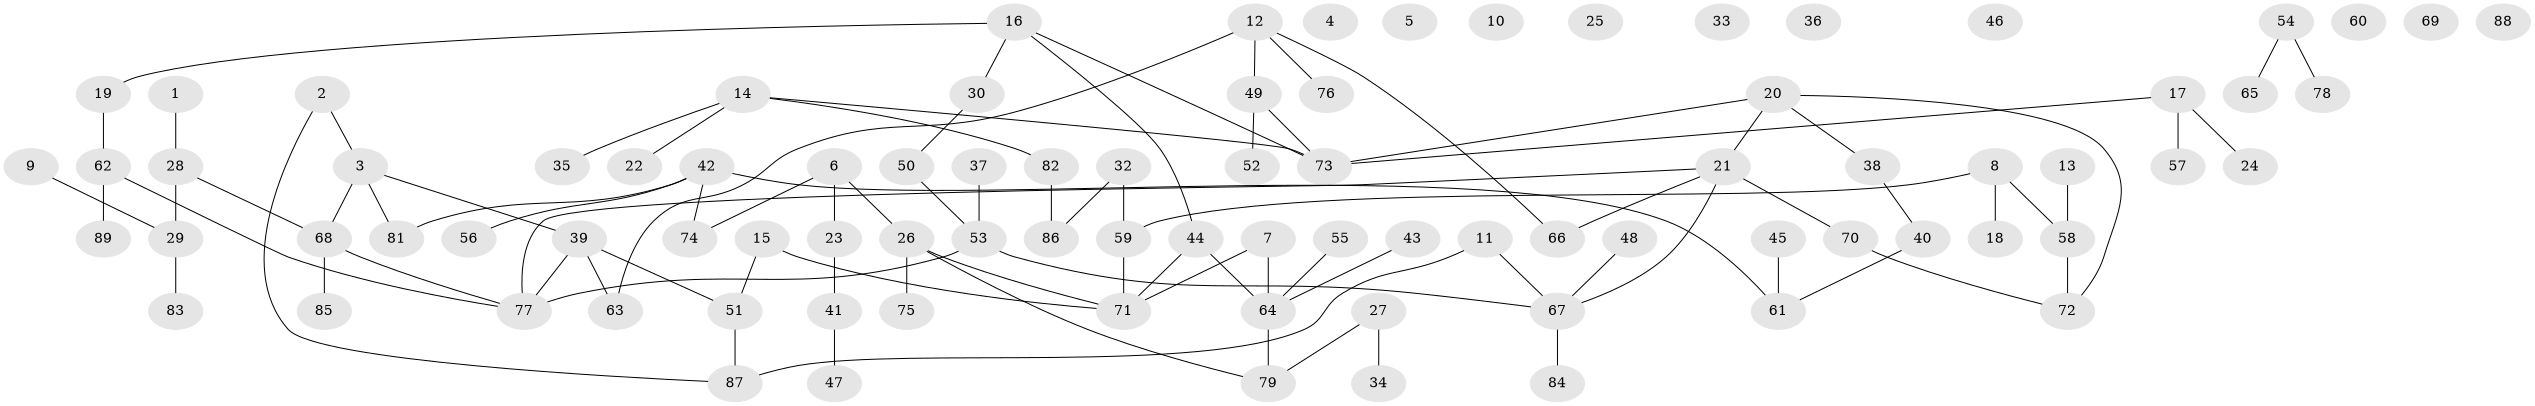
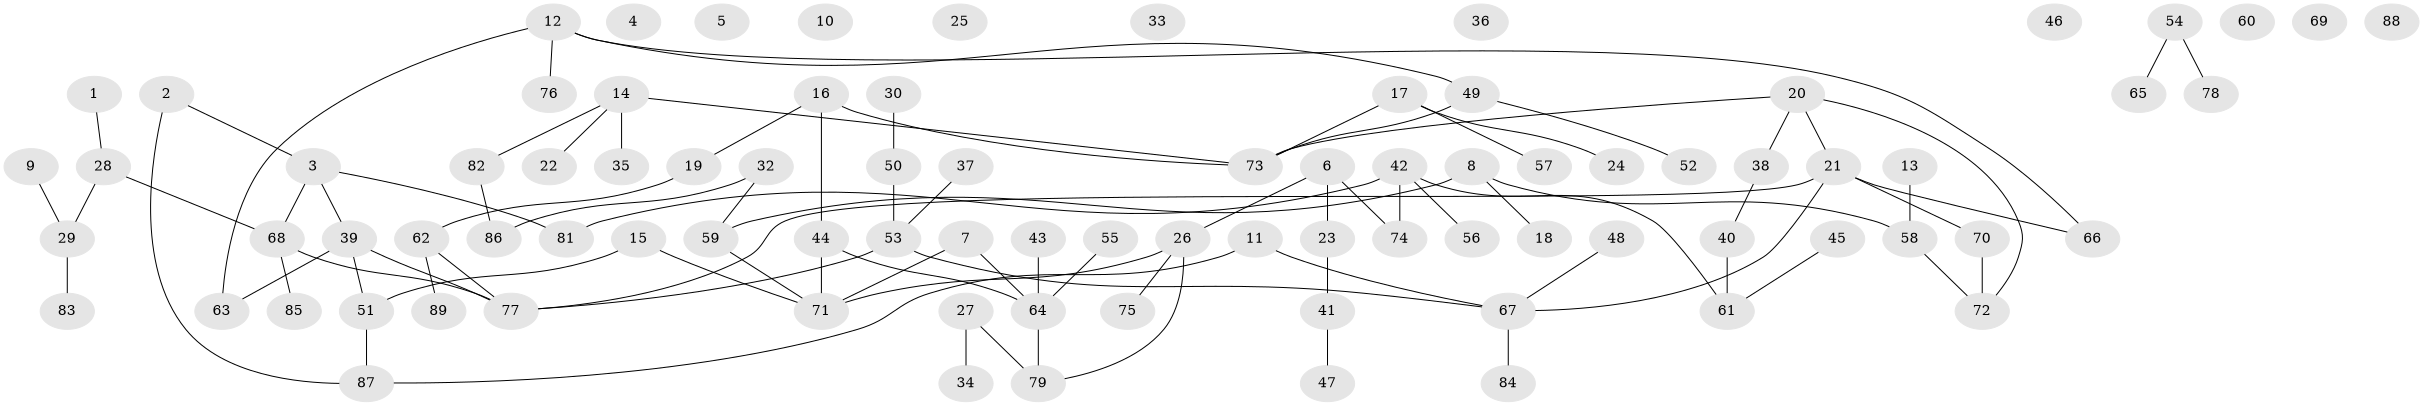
(996, 58) -> none
